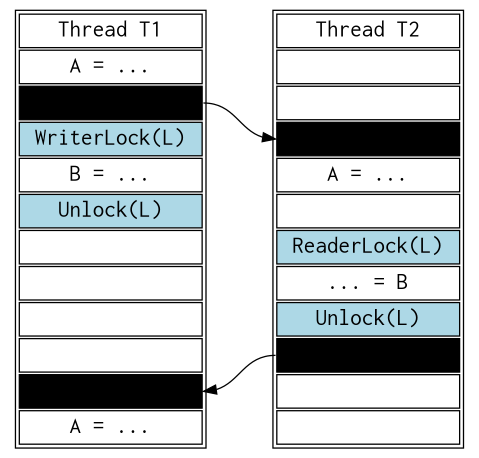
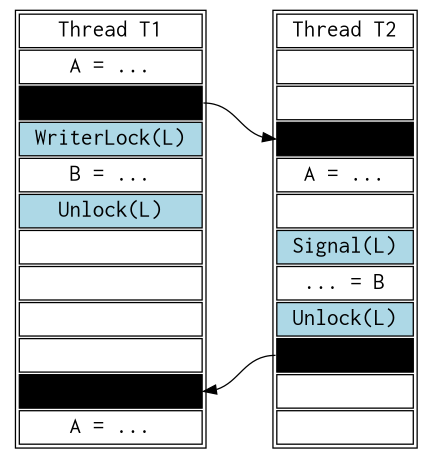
(368, 246) -> (345, 246)
